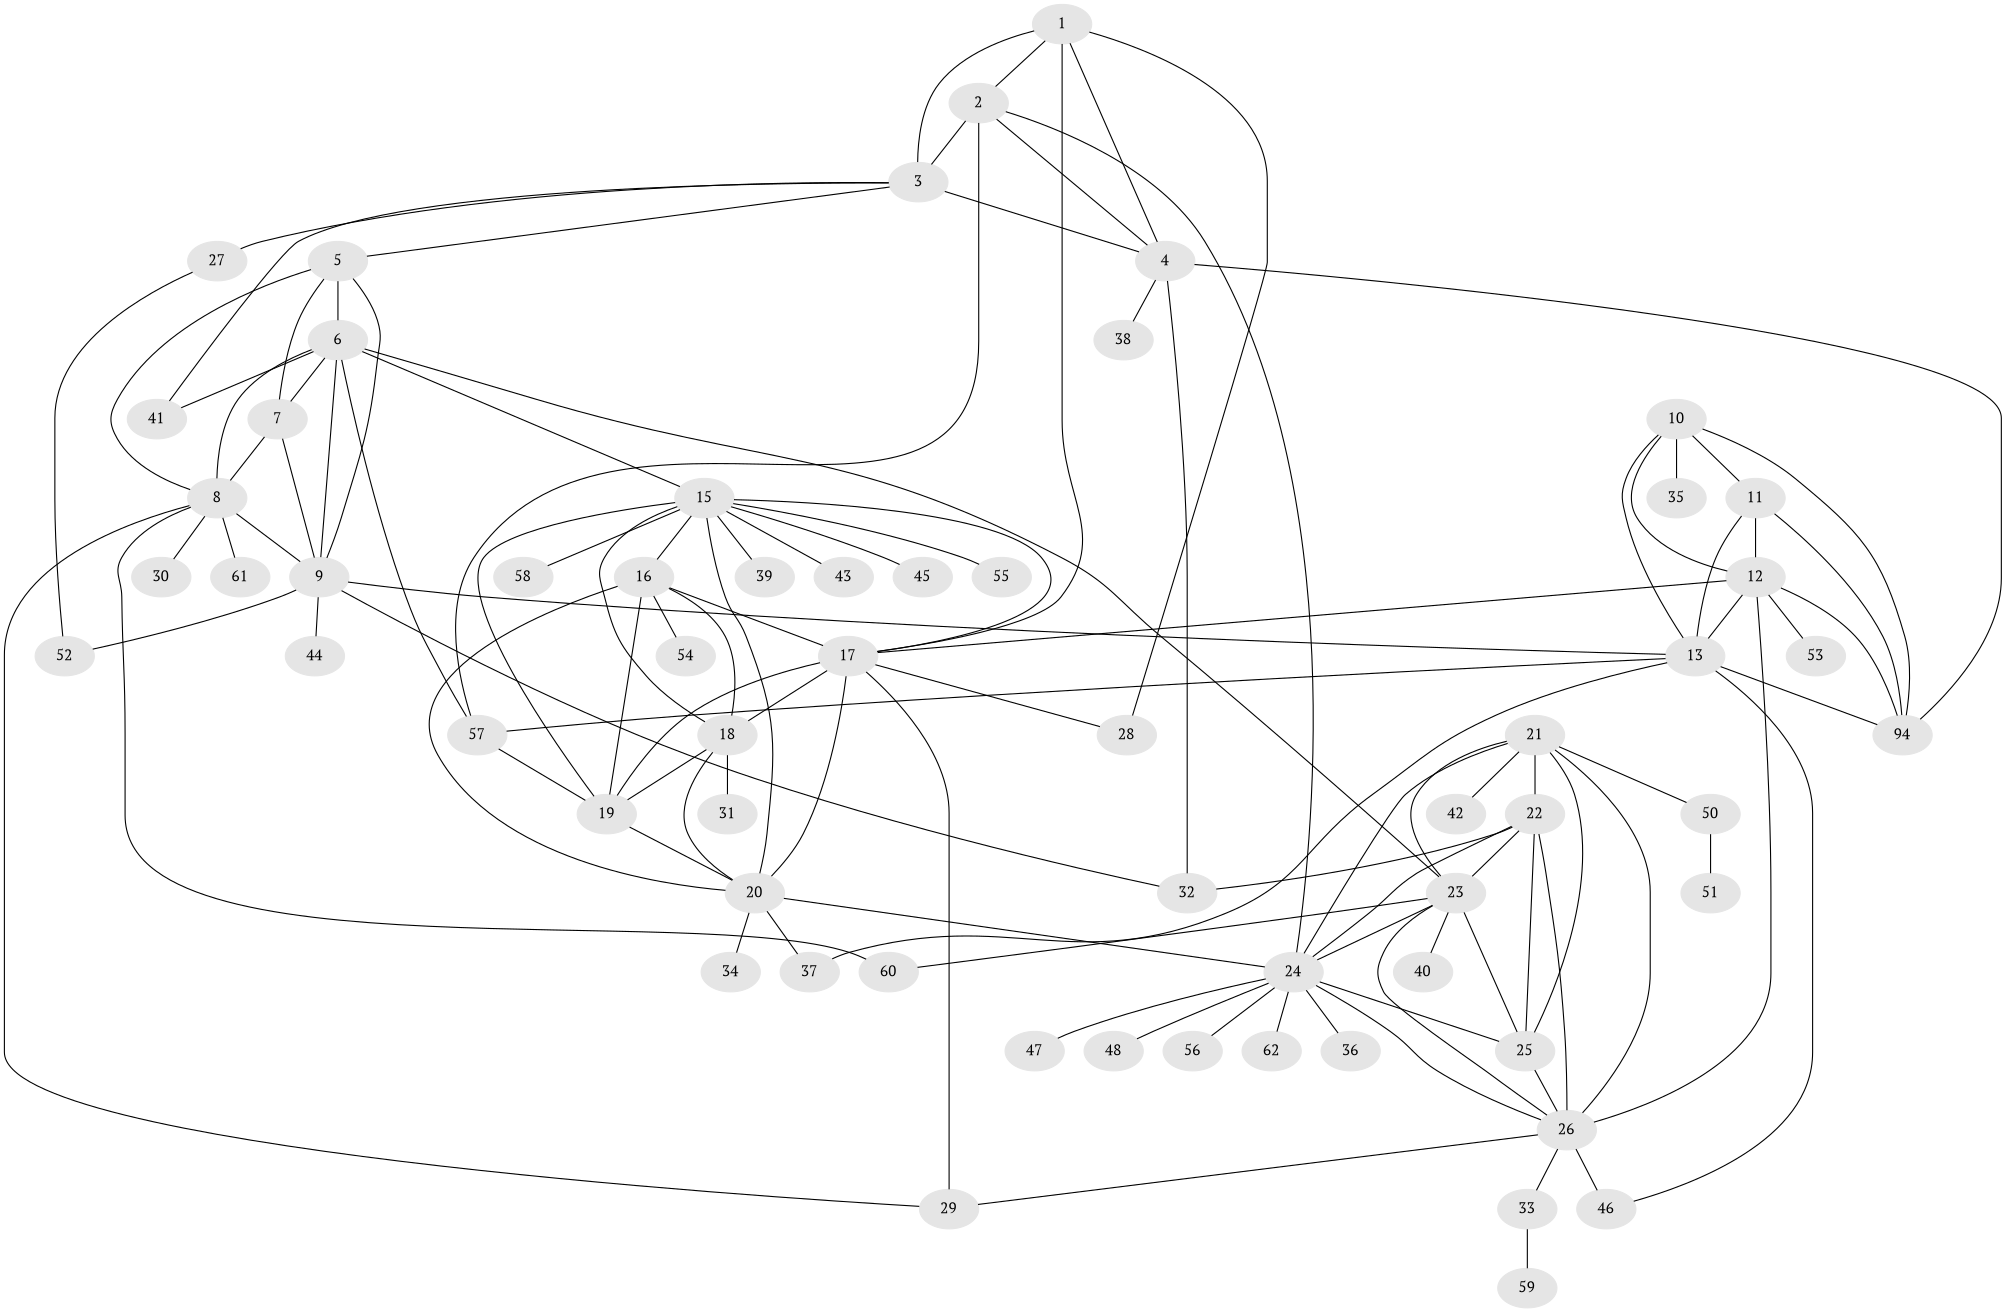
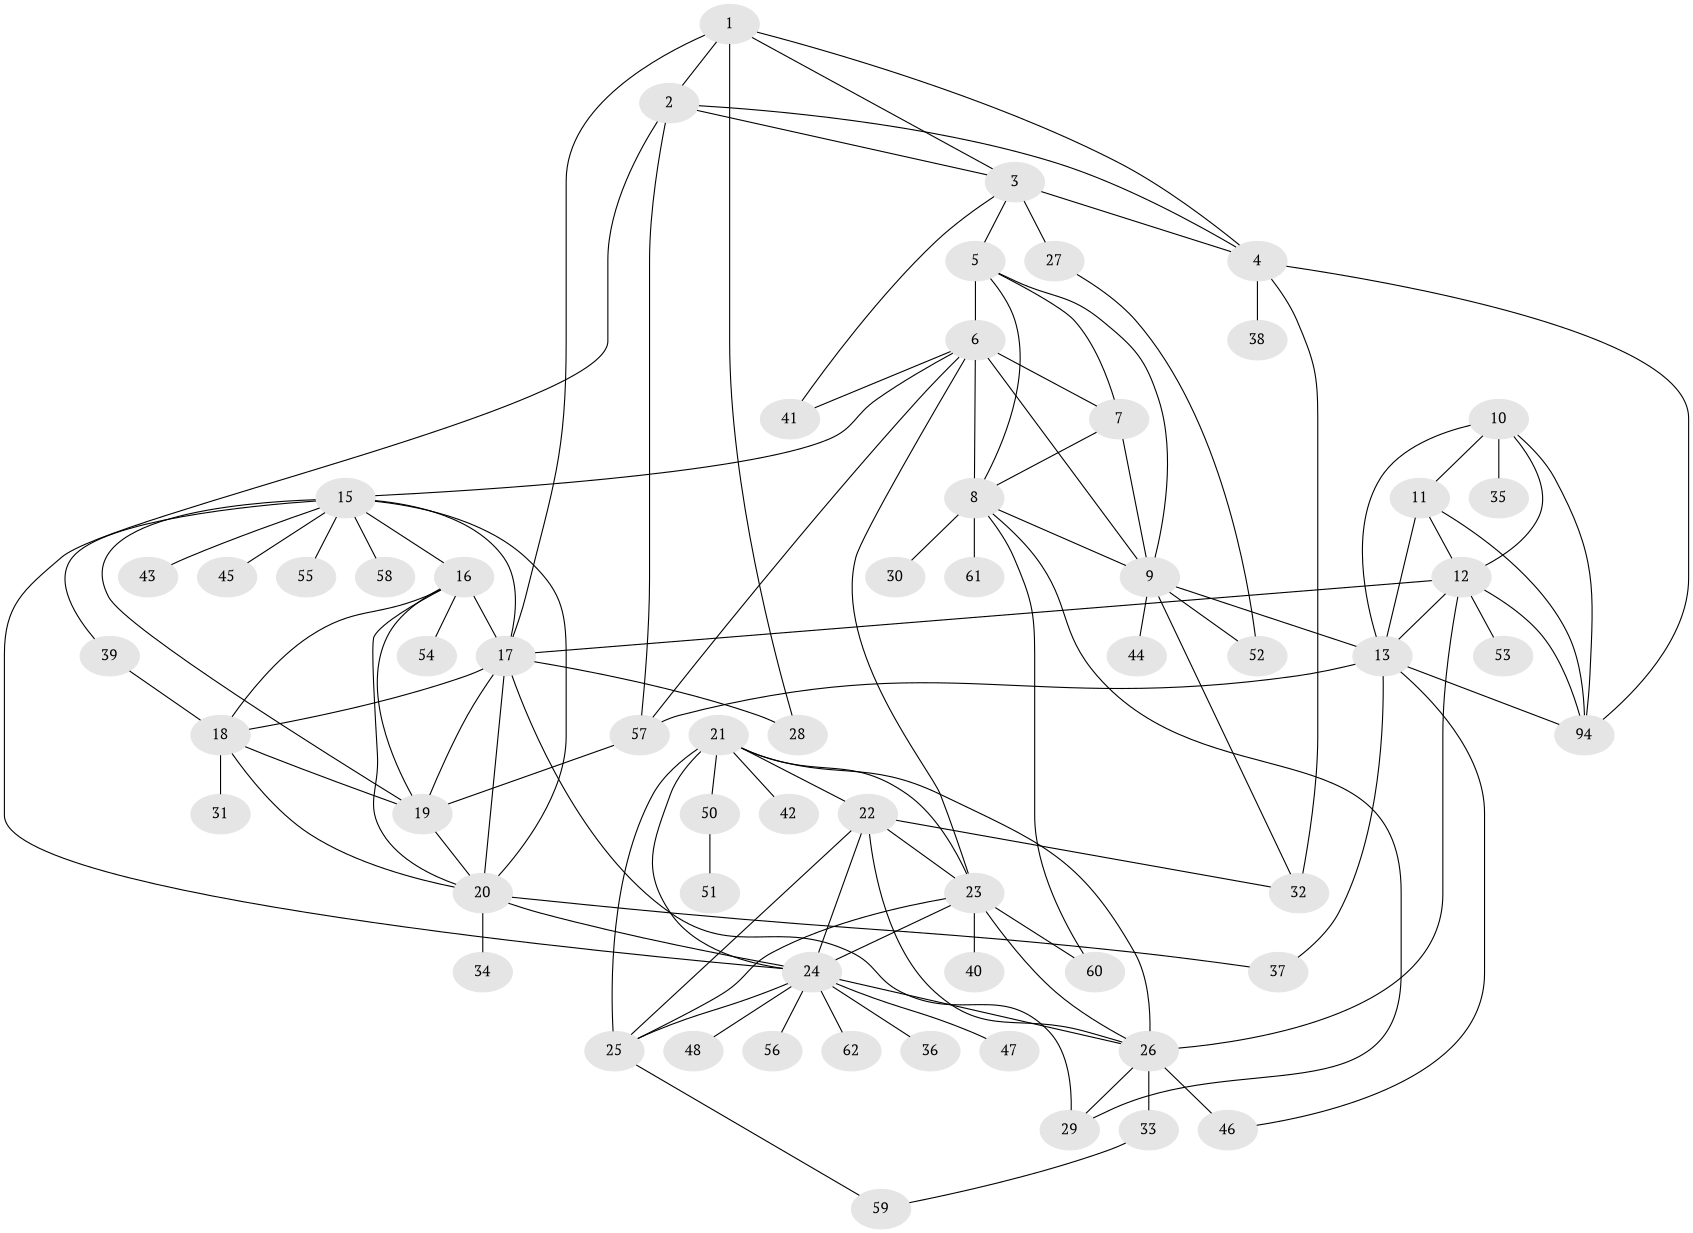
(609, 613) -> (165, 696)
(1546, 1091) -> (748, 1130)
